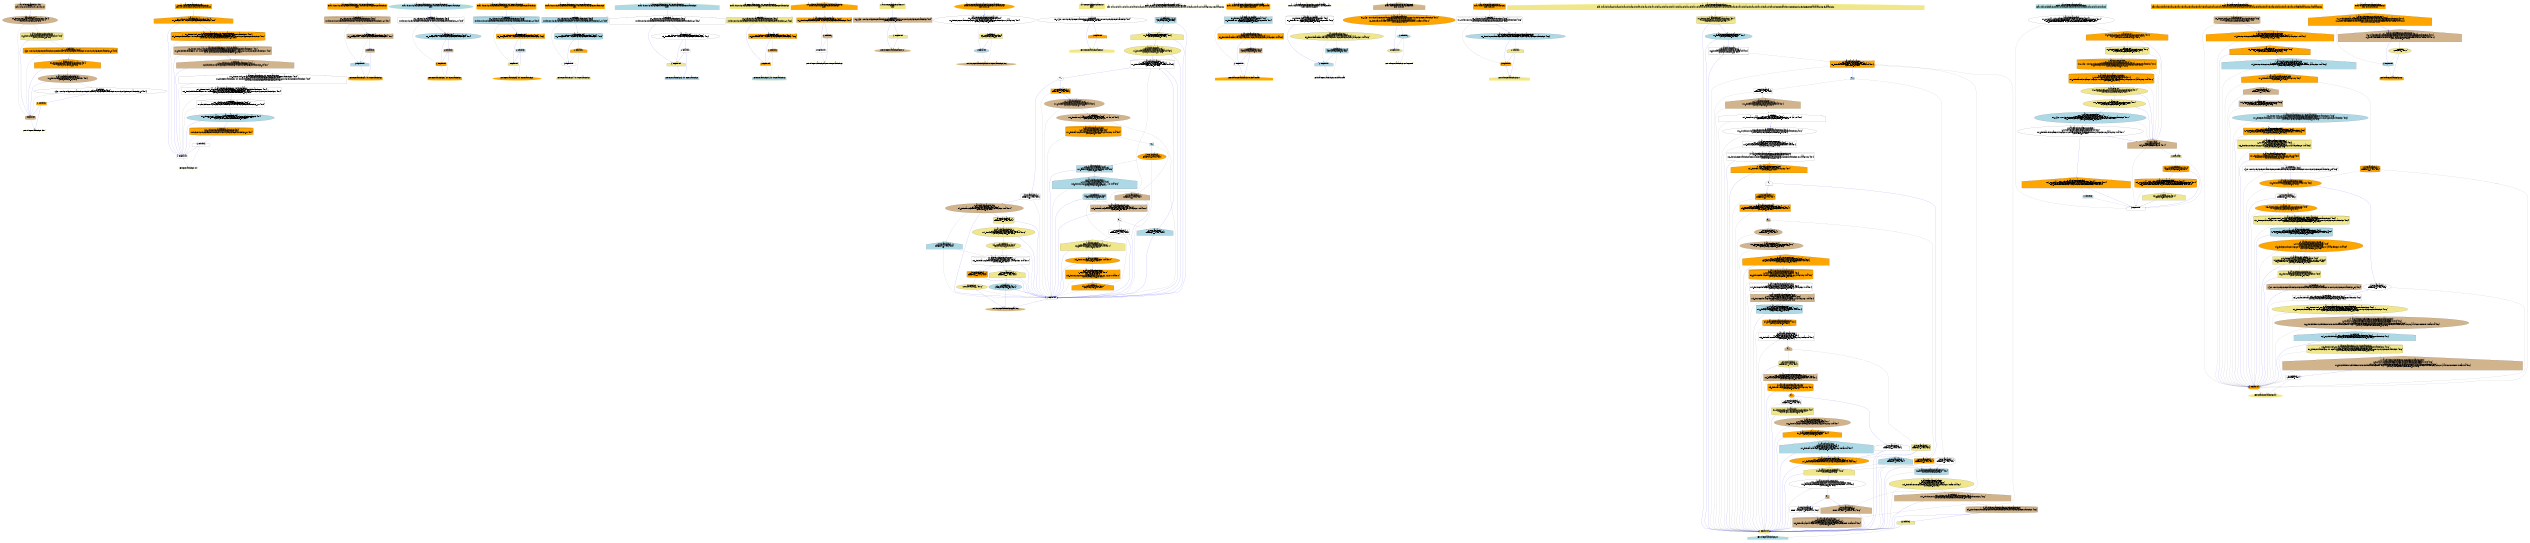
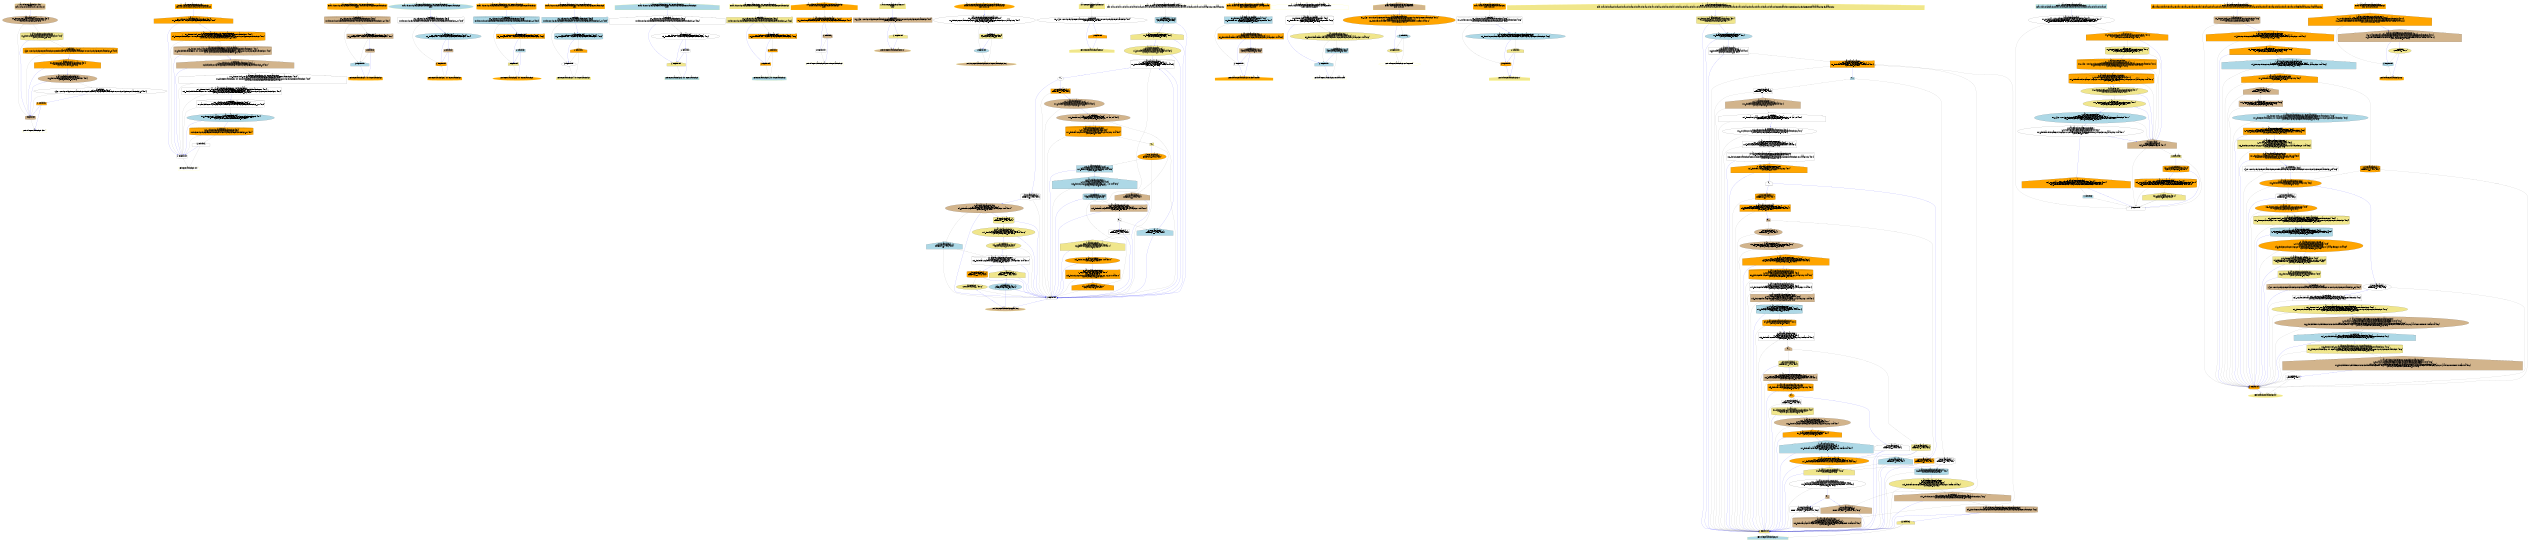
(1152, 144) -> (1152, 144)
